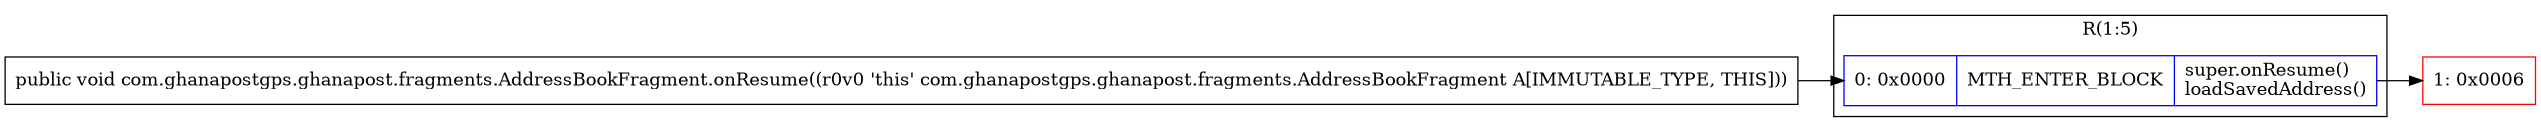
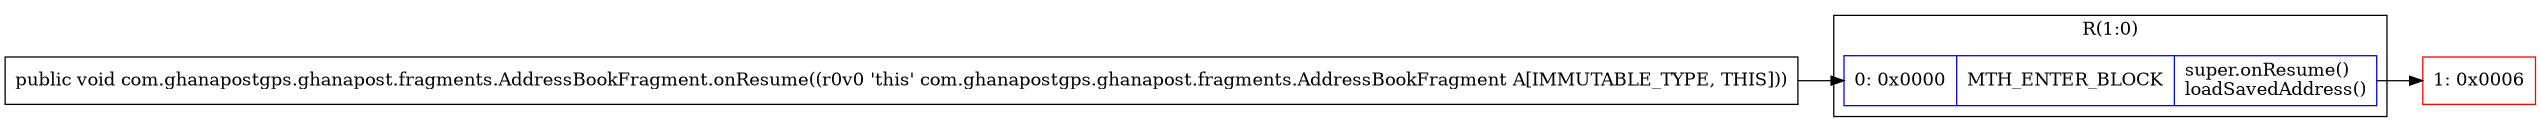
(2110, 30) -> (2110, 30)
